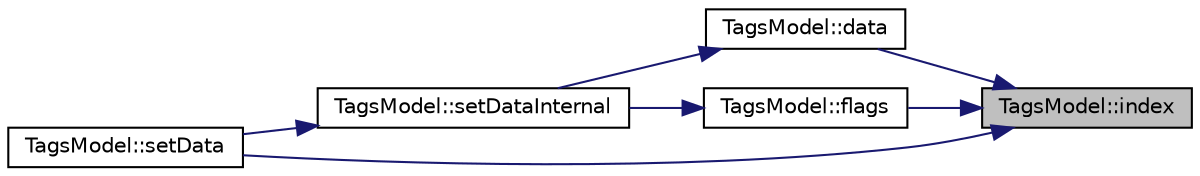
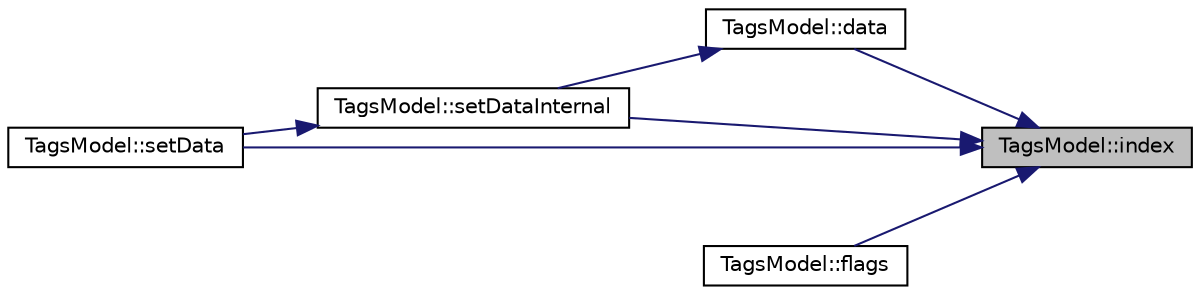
(656, 108) -> (795, 129)
